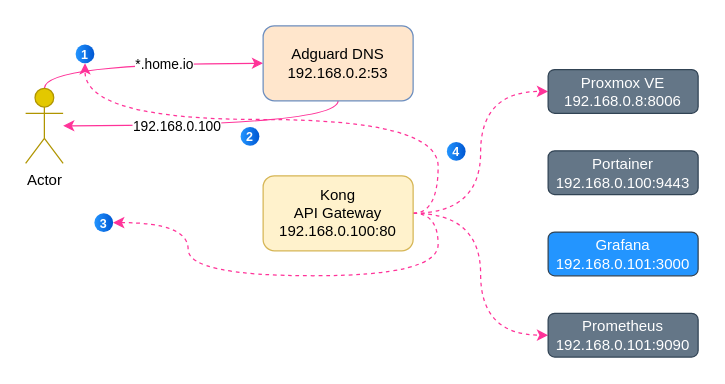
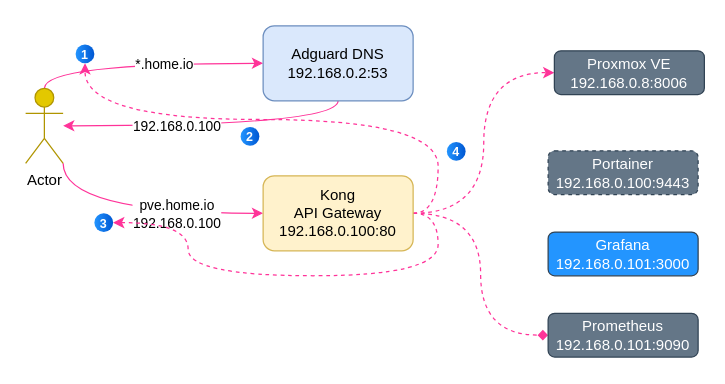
(338, 63) -> (338, 63)
(623, 91) -> (629, 73)
(623, 173) -> (623, 173)
none -> (120, 203)
(538, 335) -> (537, 335)
